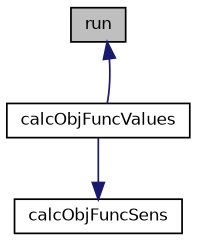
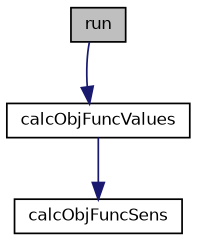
(110, 81) -> (87, 64)
